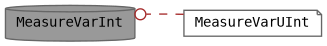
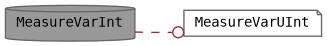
(165, 14) -> (154, 32)
